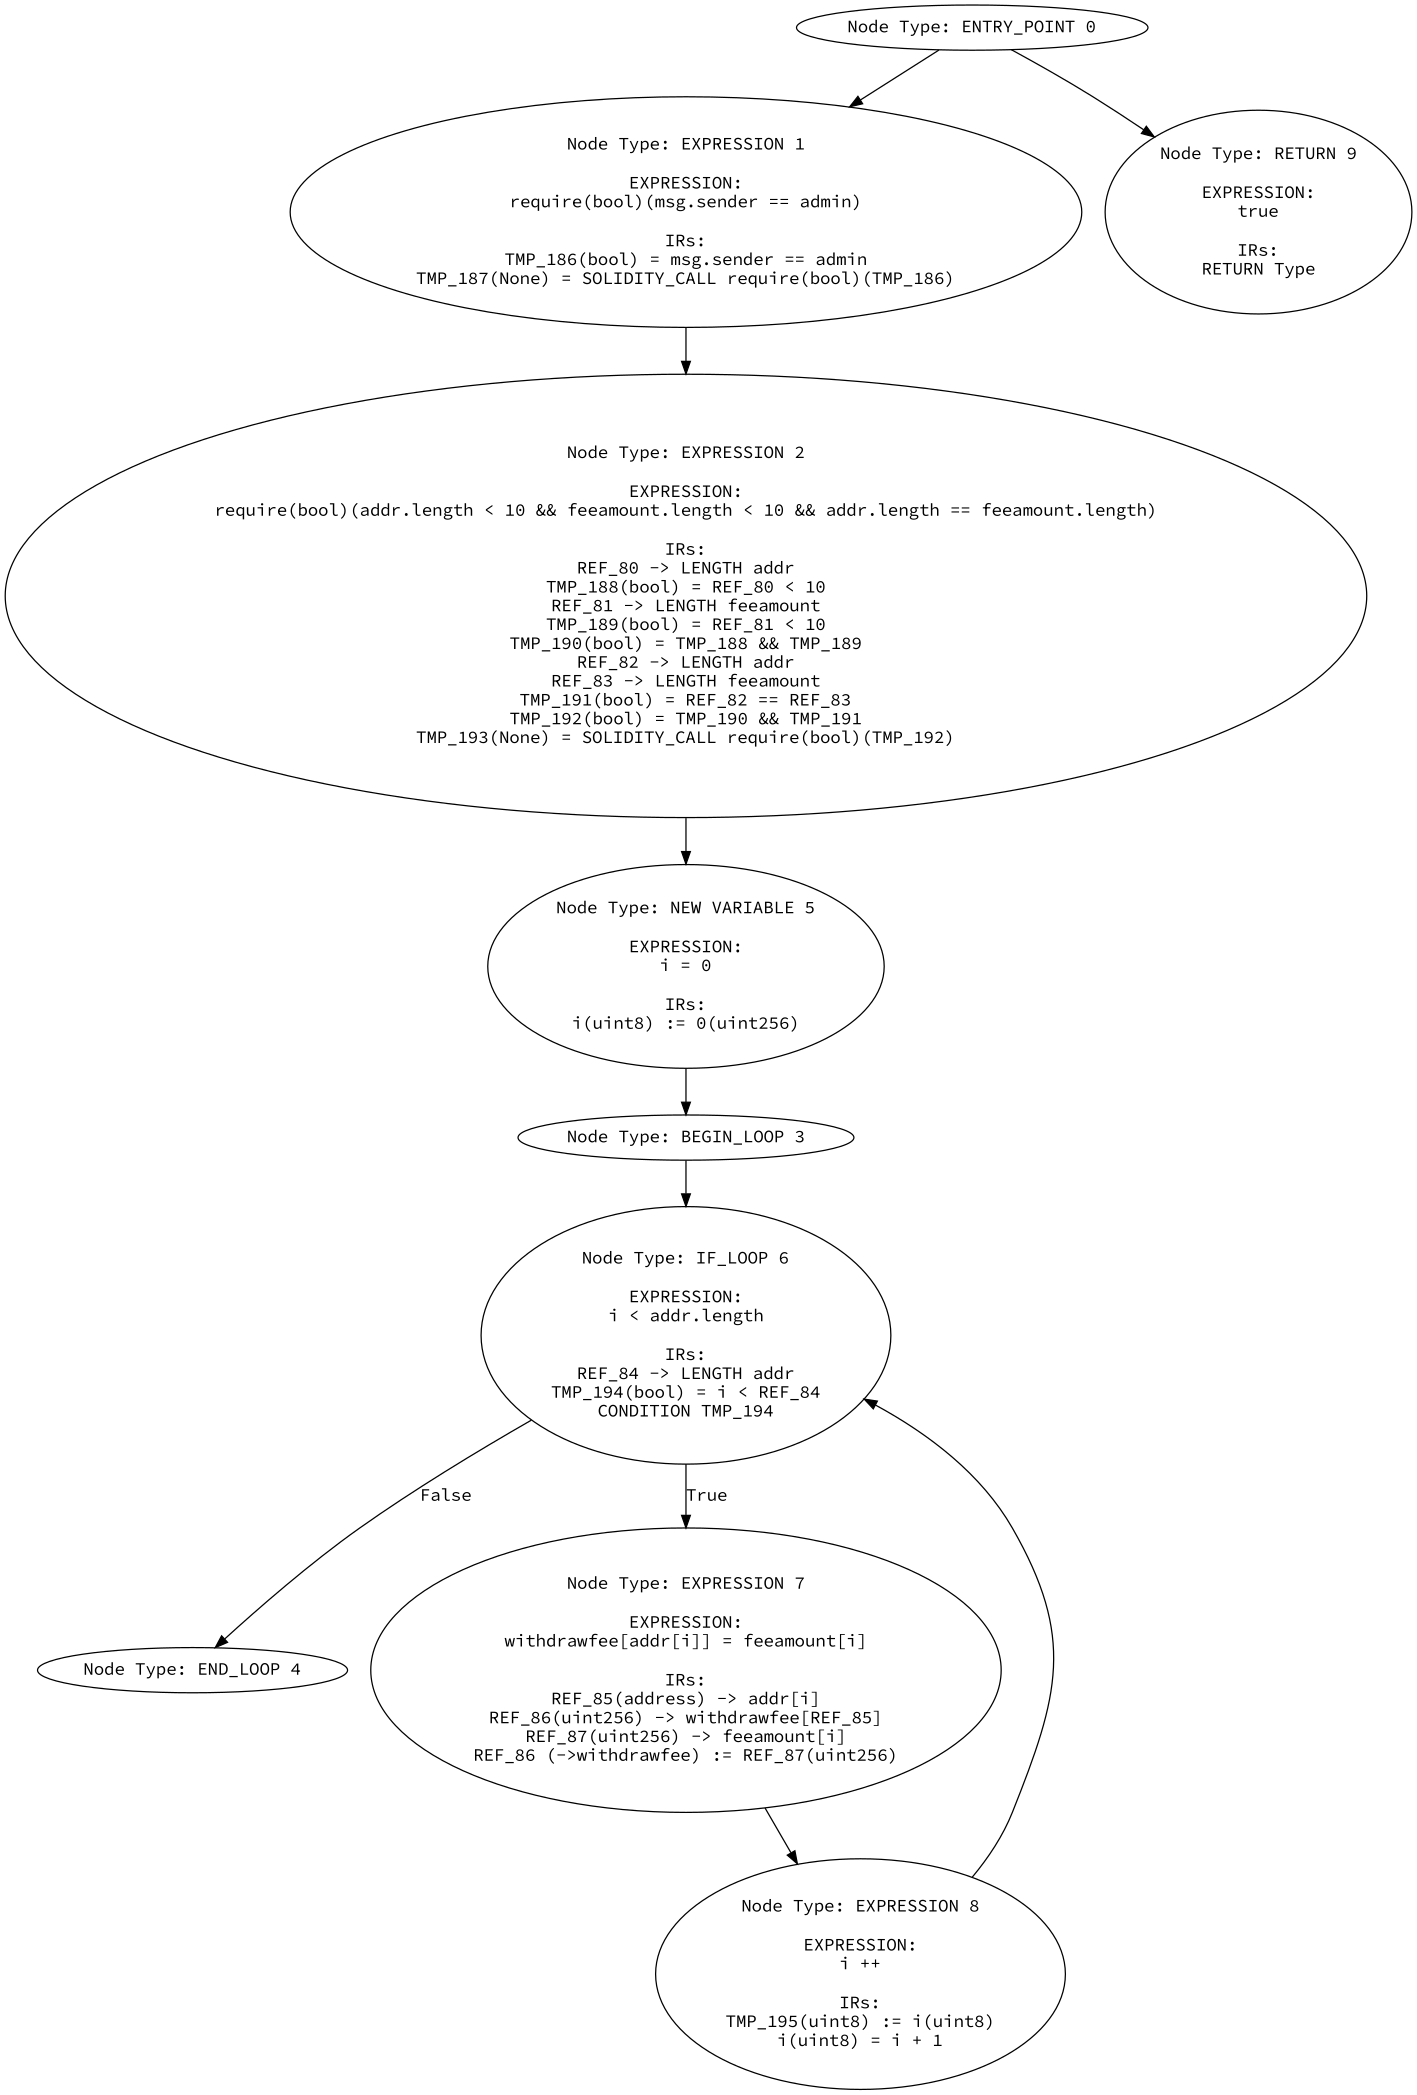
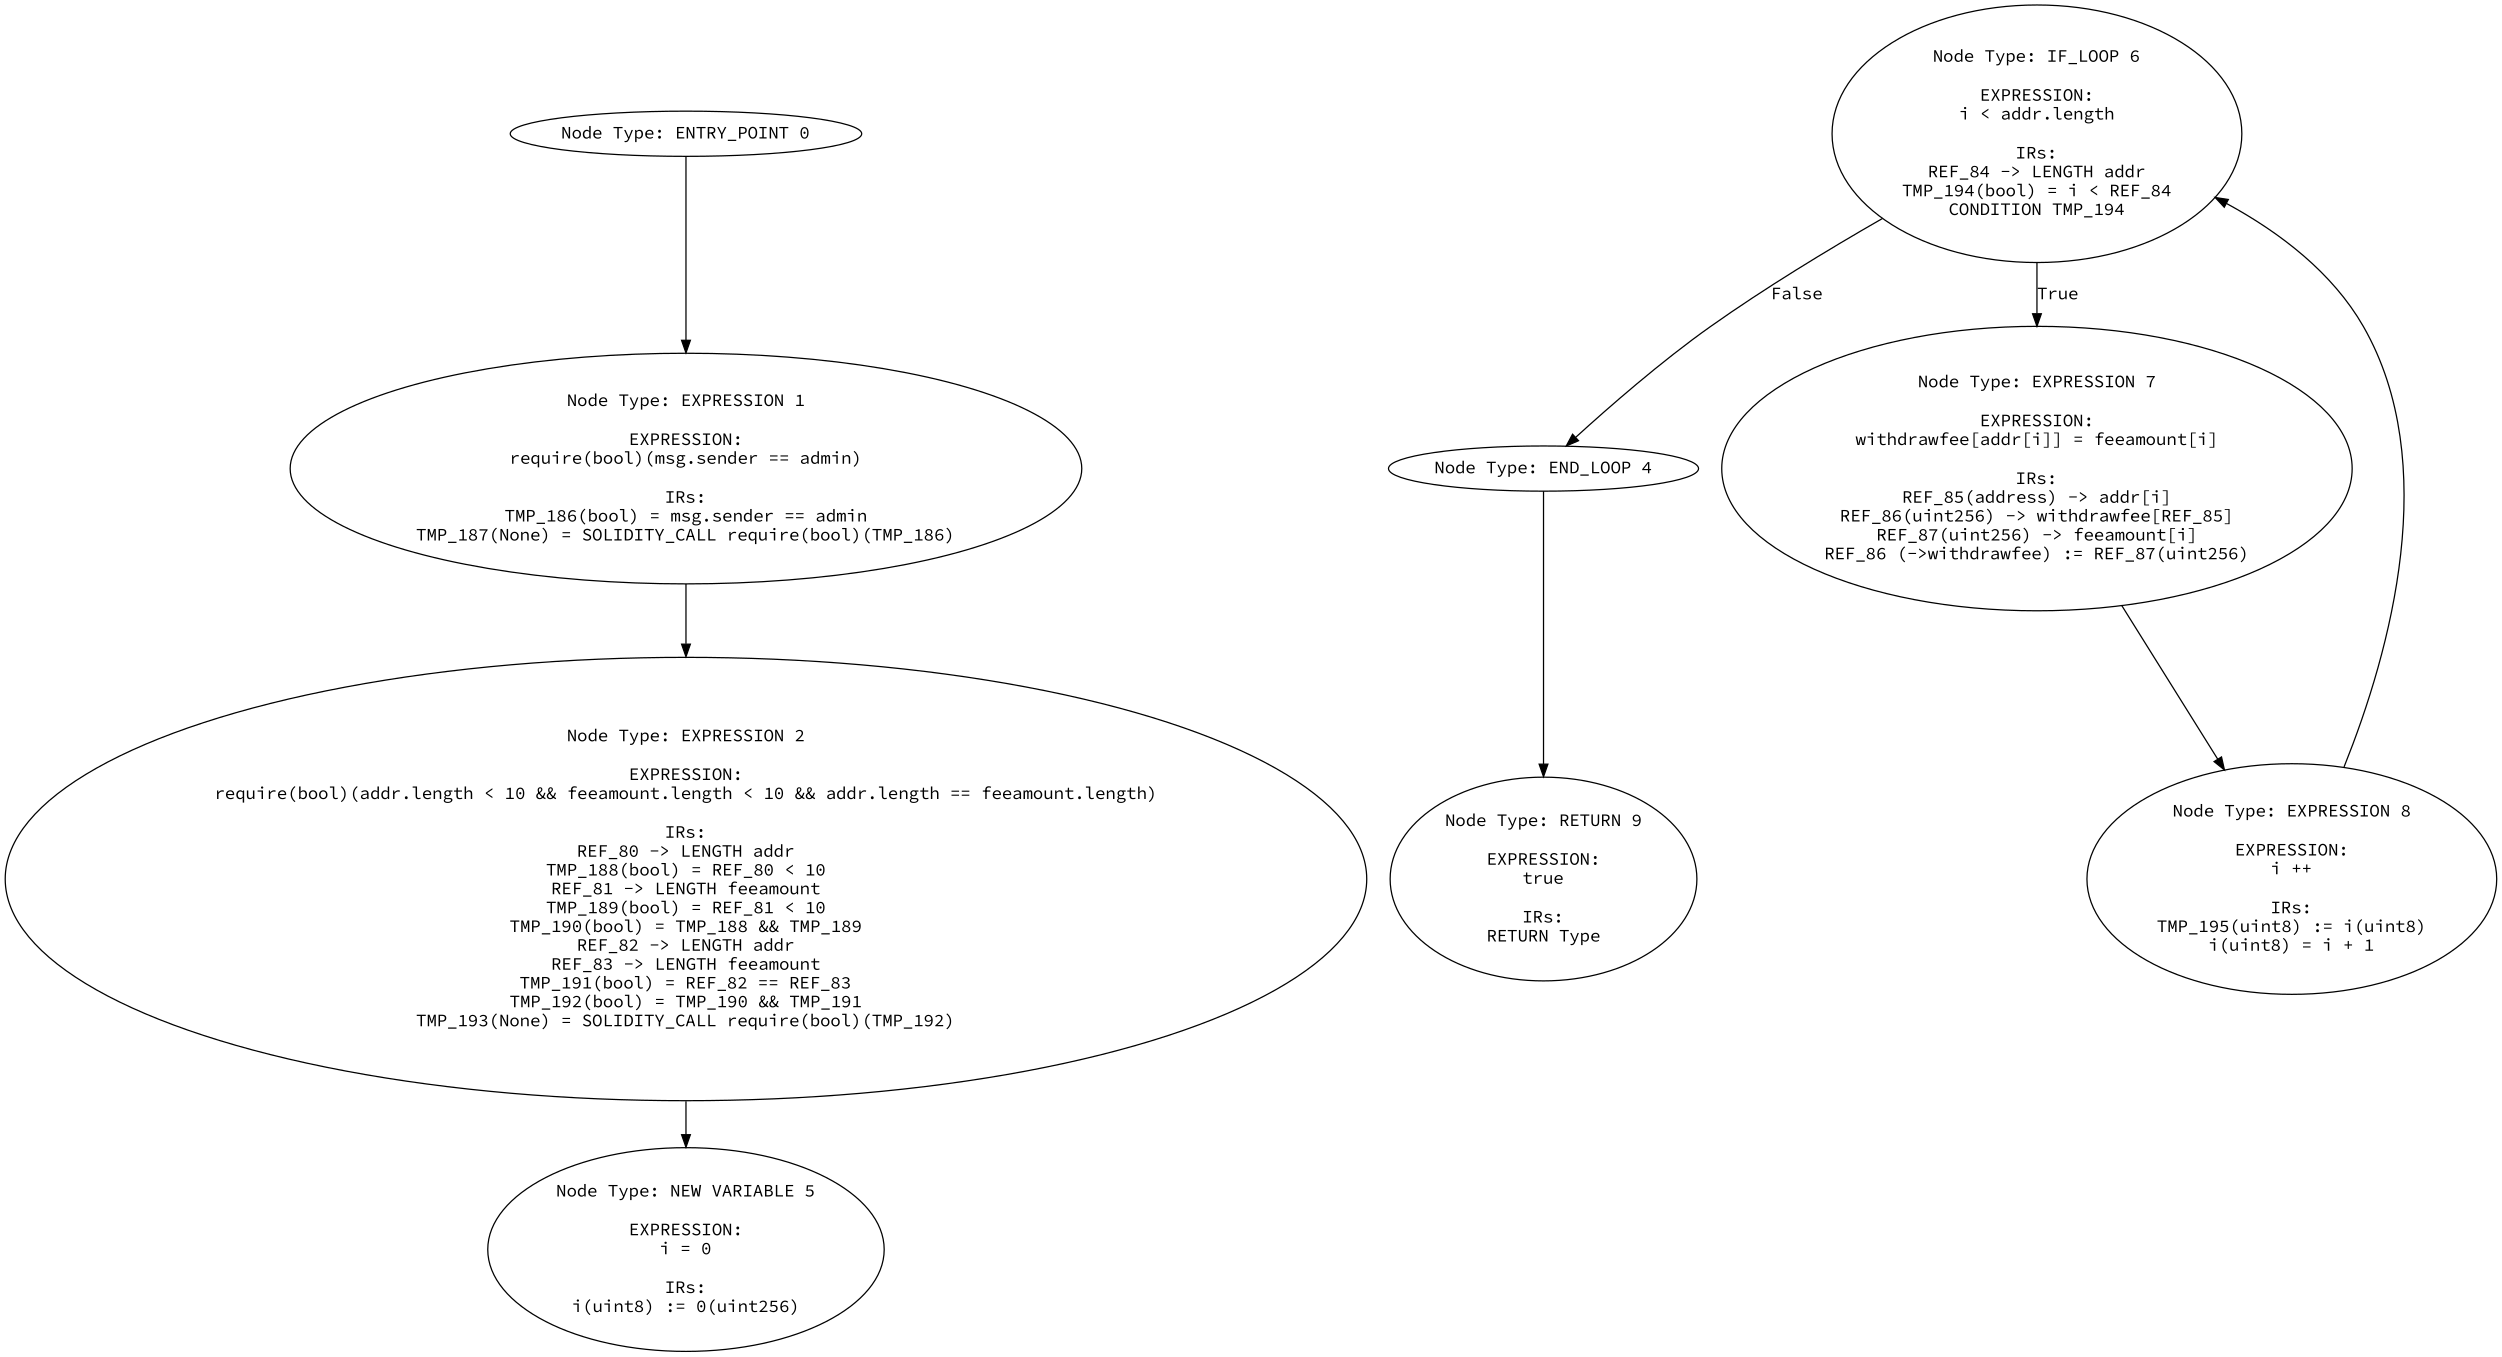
(1079, 88) -> (1544, 628)
(686, 1138) -> none
